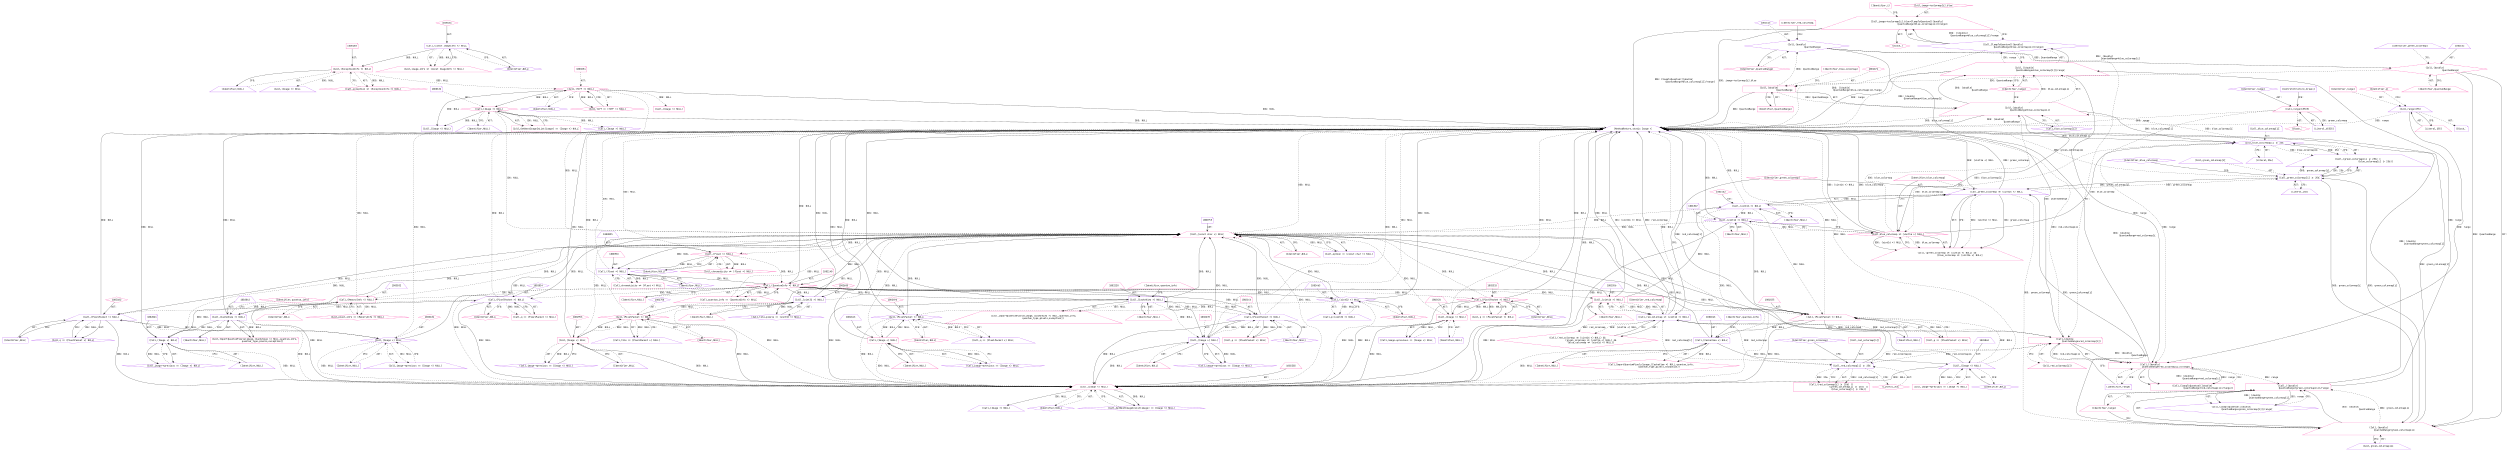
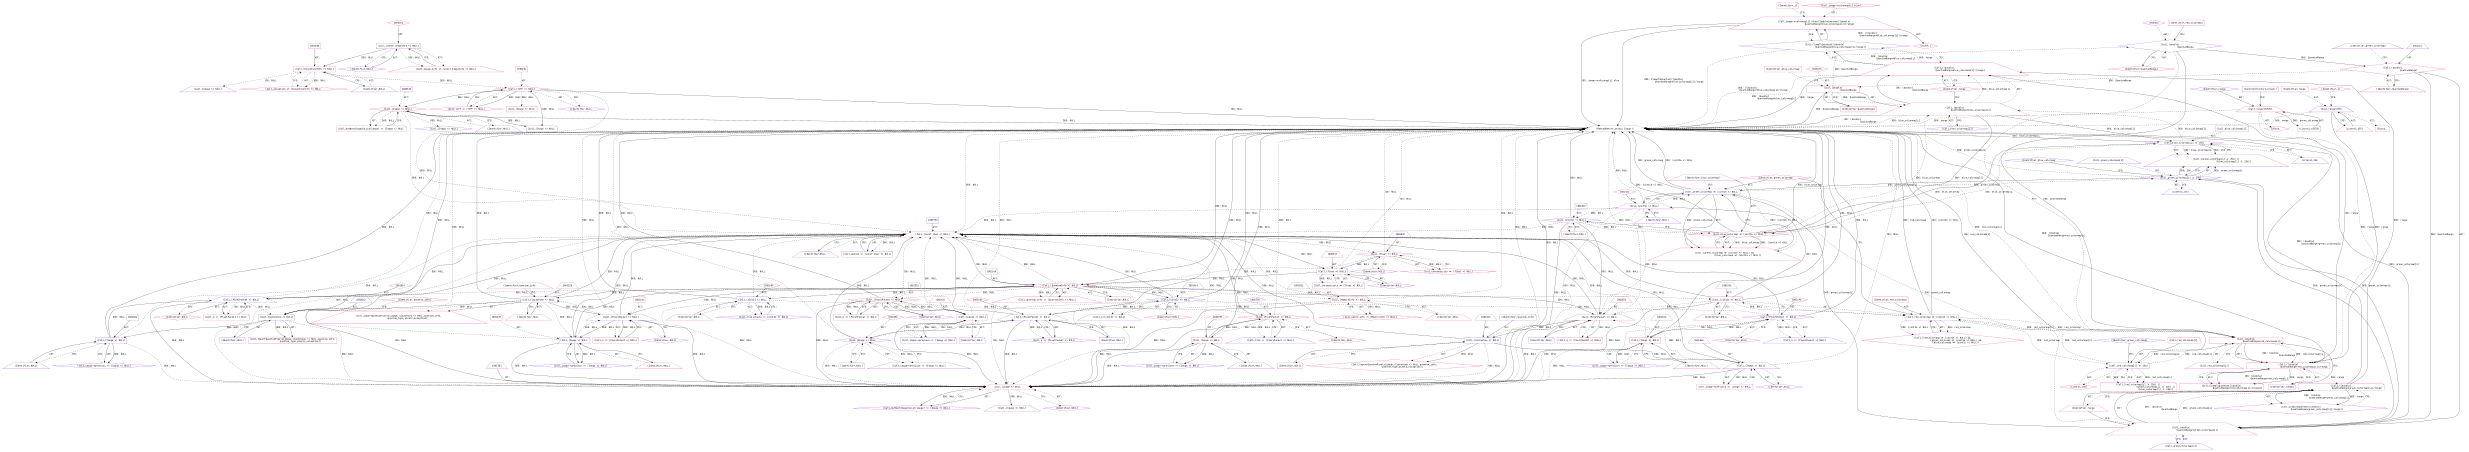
(2300, 178) -> (2180, 178)
(1997, 192) -> (1712, 192)
(865, 240) -> (1006, 257)
(1835, 327) -> (2054, 327)
